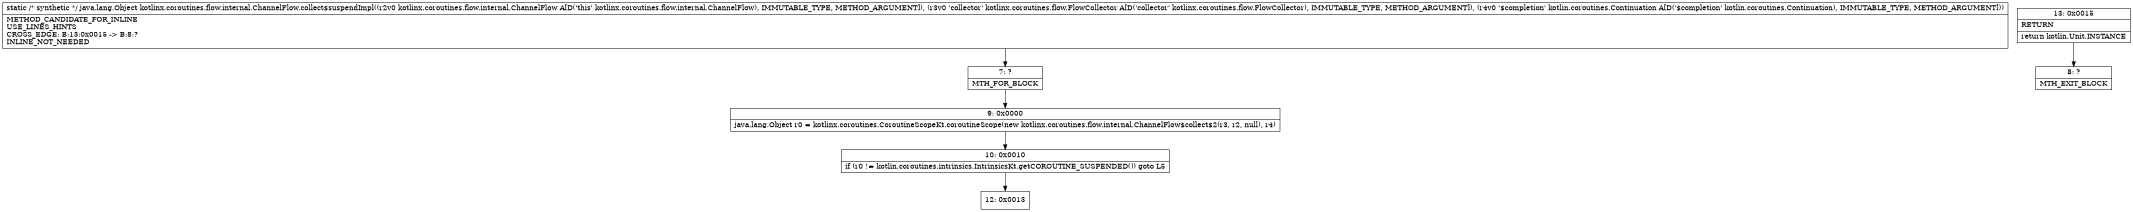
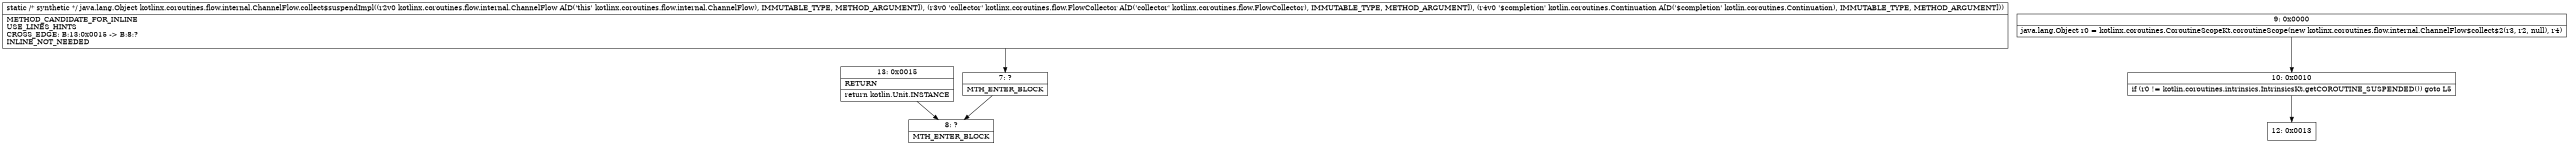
(1005, 84) -> (1005, 90)
(2074, 84) -> (951, 137)
(1005, 96) -> (980, 106)
